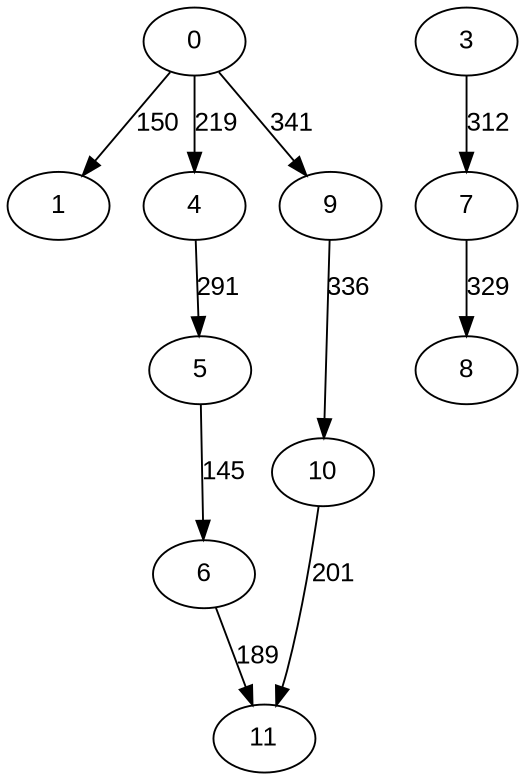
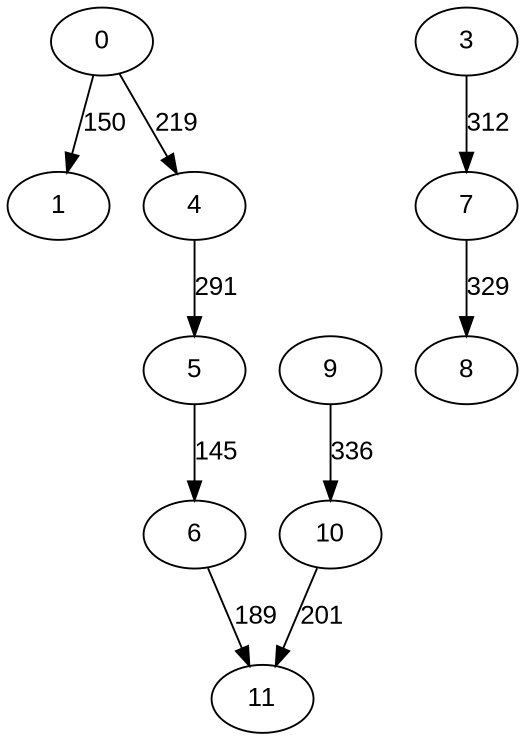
(256, 116) -> none
